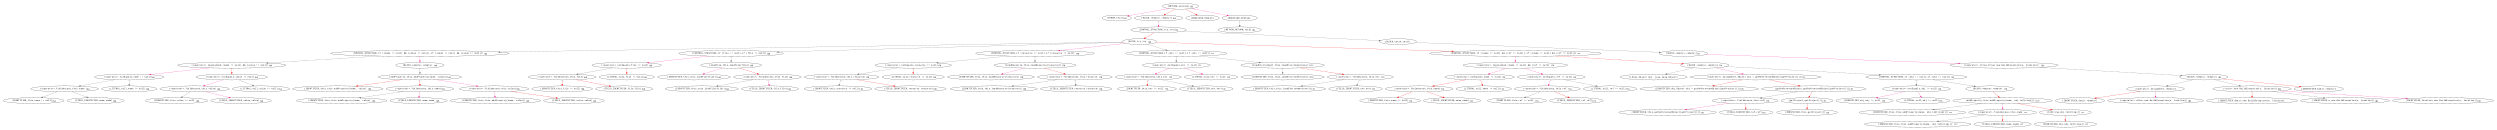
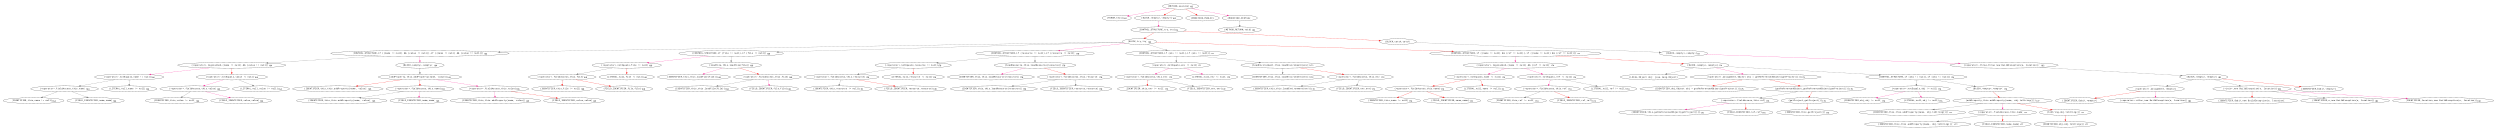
(1281, 36) -> (1281, 36)
